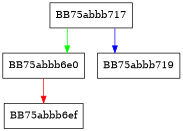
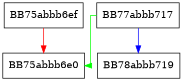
(91, 15) -> (138, 15)
(139, 66) -> (139, 66)
(44, 87) -> (44, 37)
